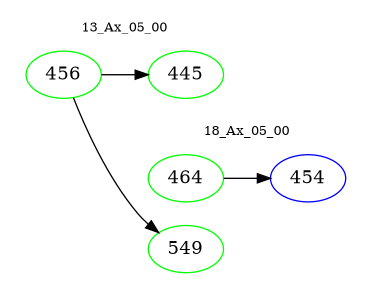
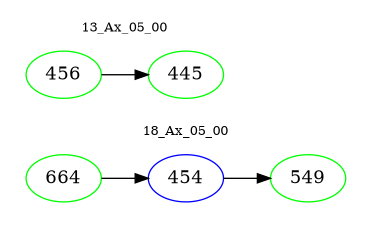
(105, 165) -> (240, 178)
(186, 178) -> (64, 178)
